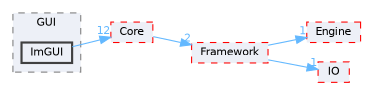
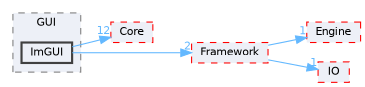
(167, 40) -> (126, 53)
